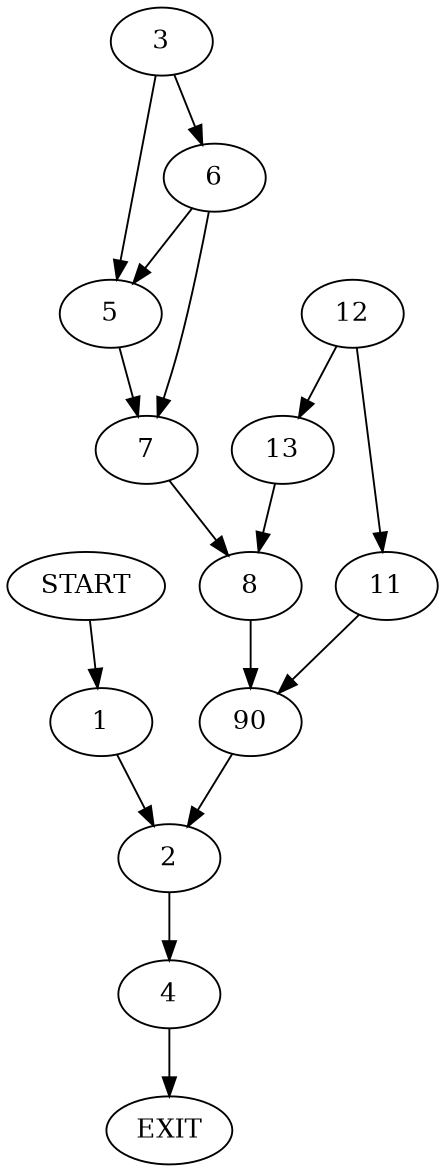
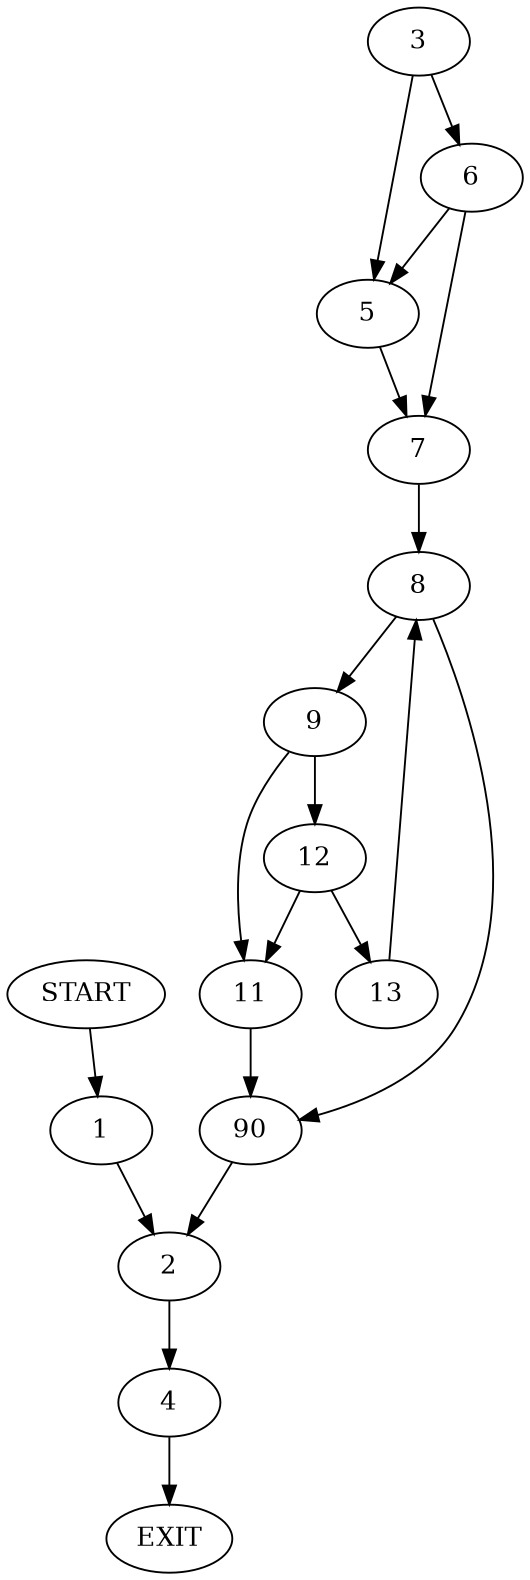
none -> (315, 722)
